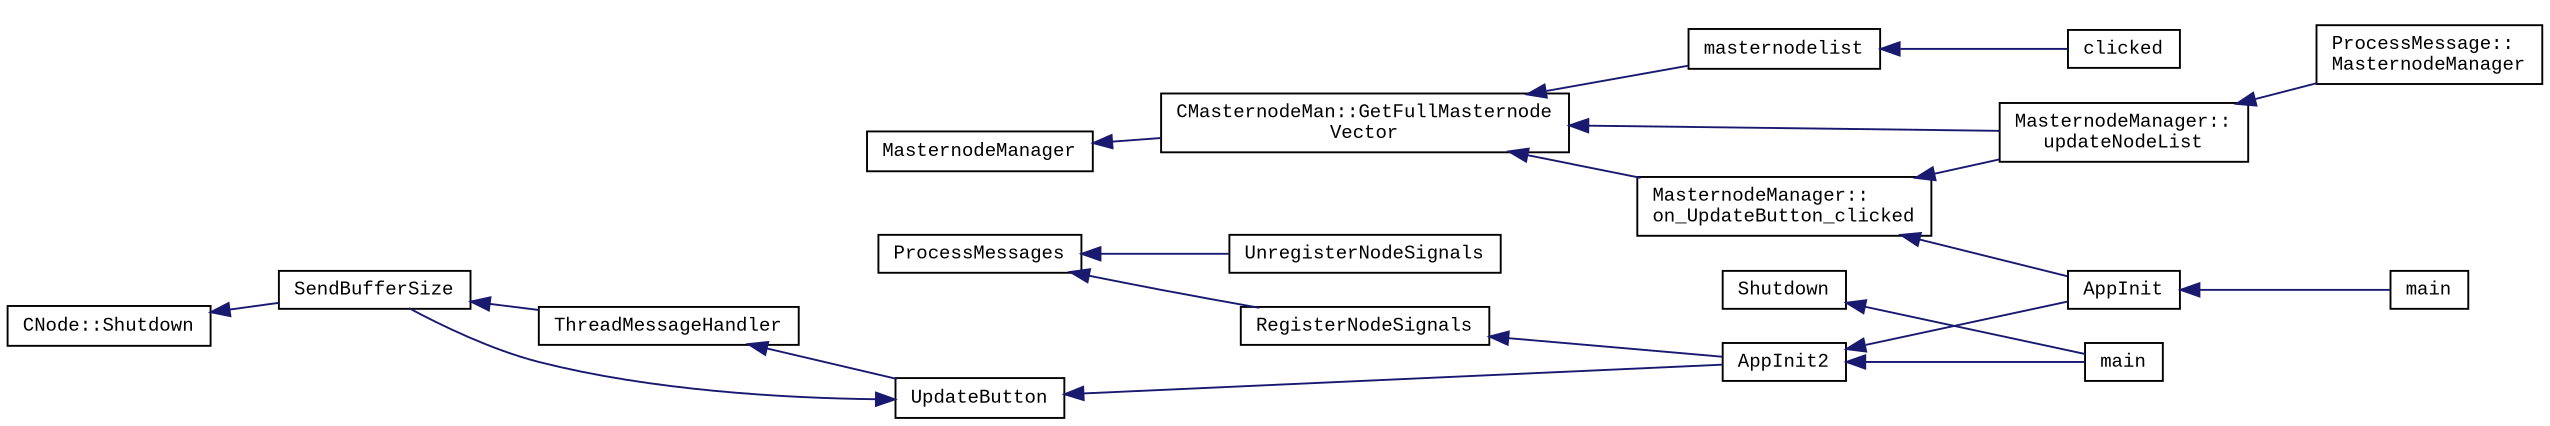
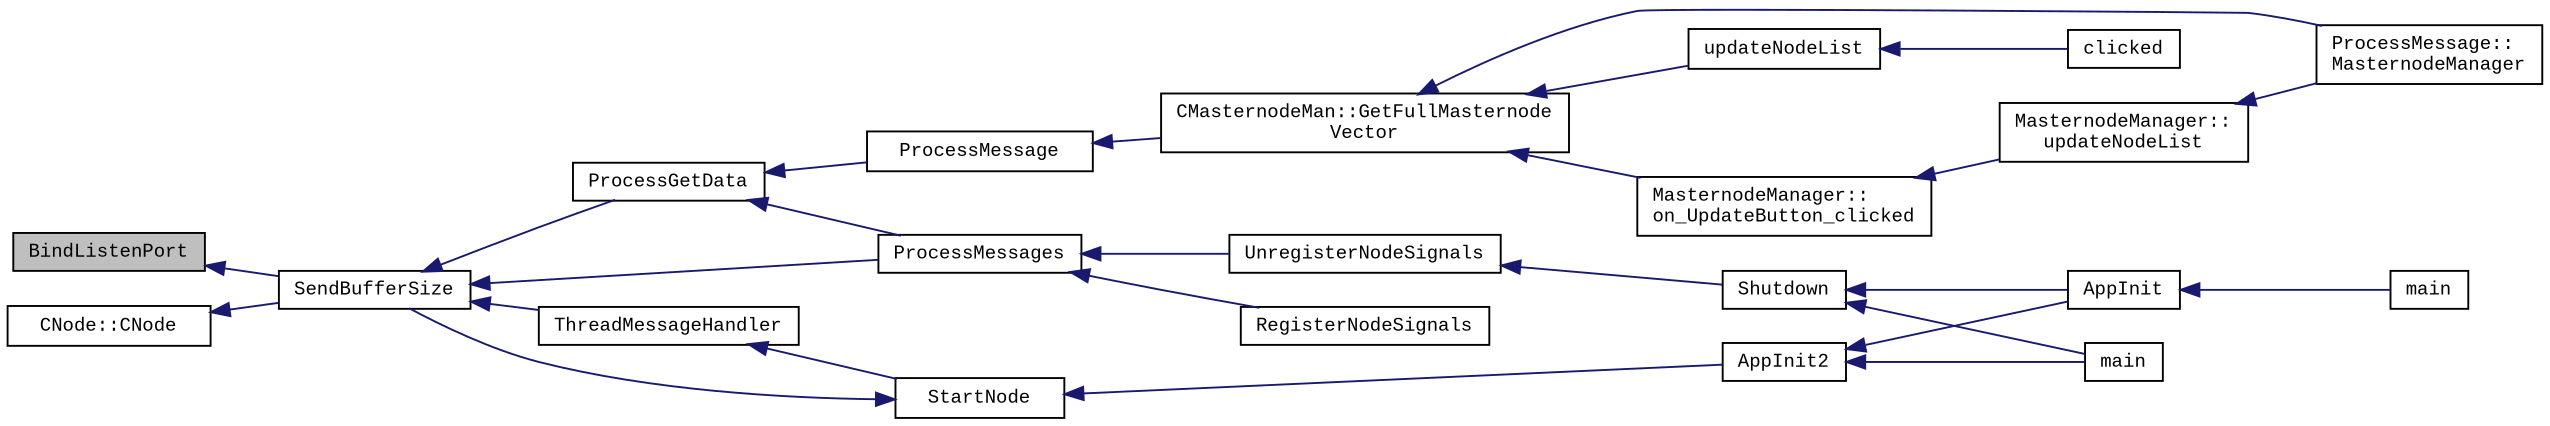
(1784, 49) -> (1784, 49)
(1794, 128) -> (1872, 10)
(980, 151) -> (980, 151)
none -> (669, 182)
none -> (109, 252)
(1993, 258) -> (1967, 290)
none -> (684, 271)
none -> (1621, 276)
(109, 326) -> (109, 326)
(1616, 347) -> none
(980, 398) -> (980, 398)
